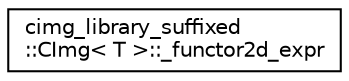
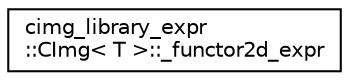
(175, 40) -> (175, 40)
